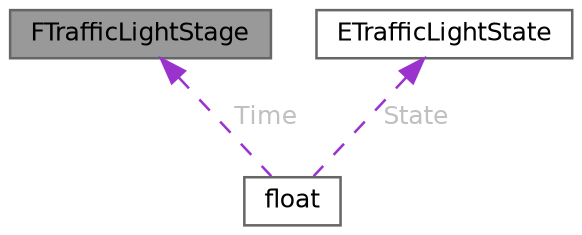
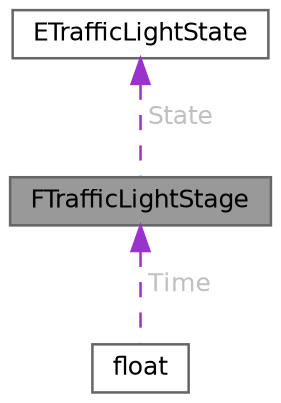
(360, 127) -> (141, 130)
